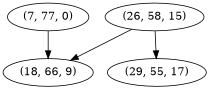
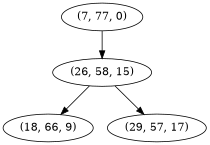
(48, 41) -> (102, 41)
(157, 72) -> (157, 128)
